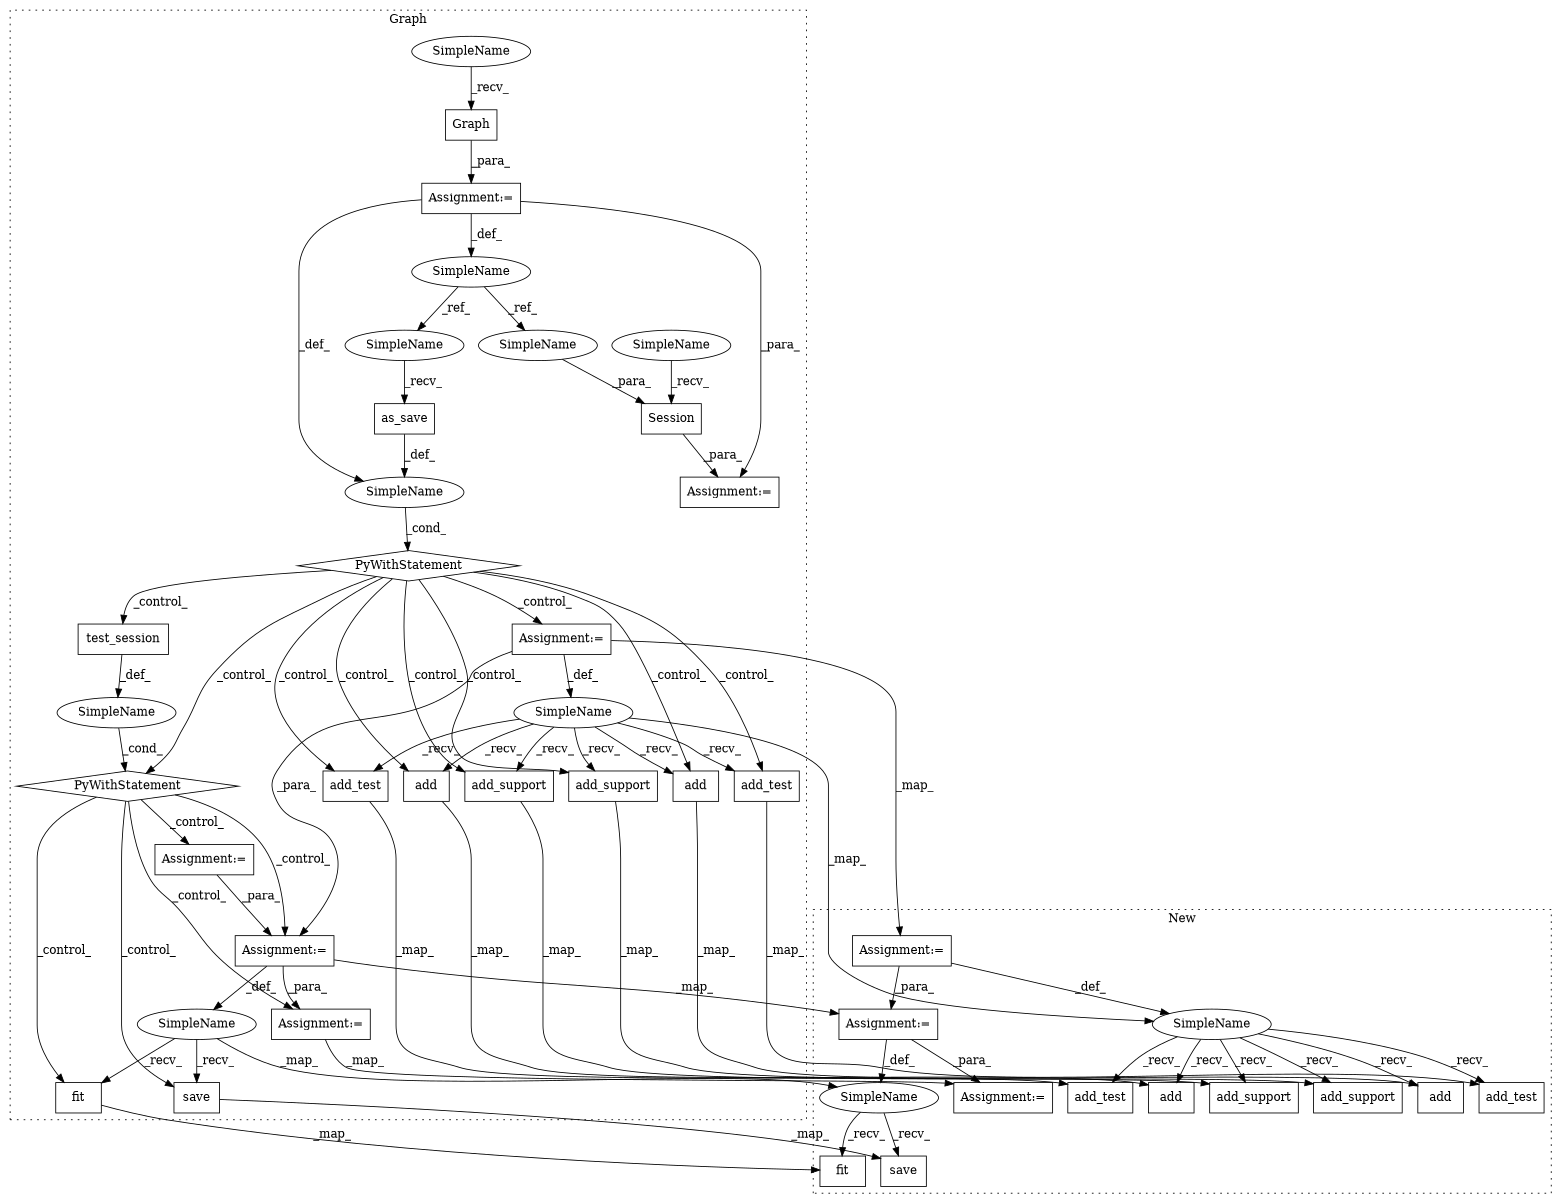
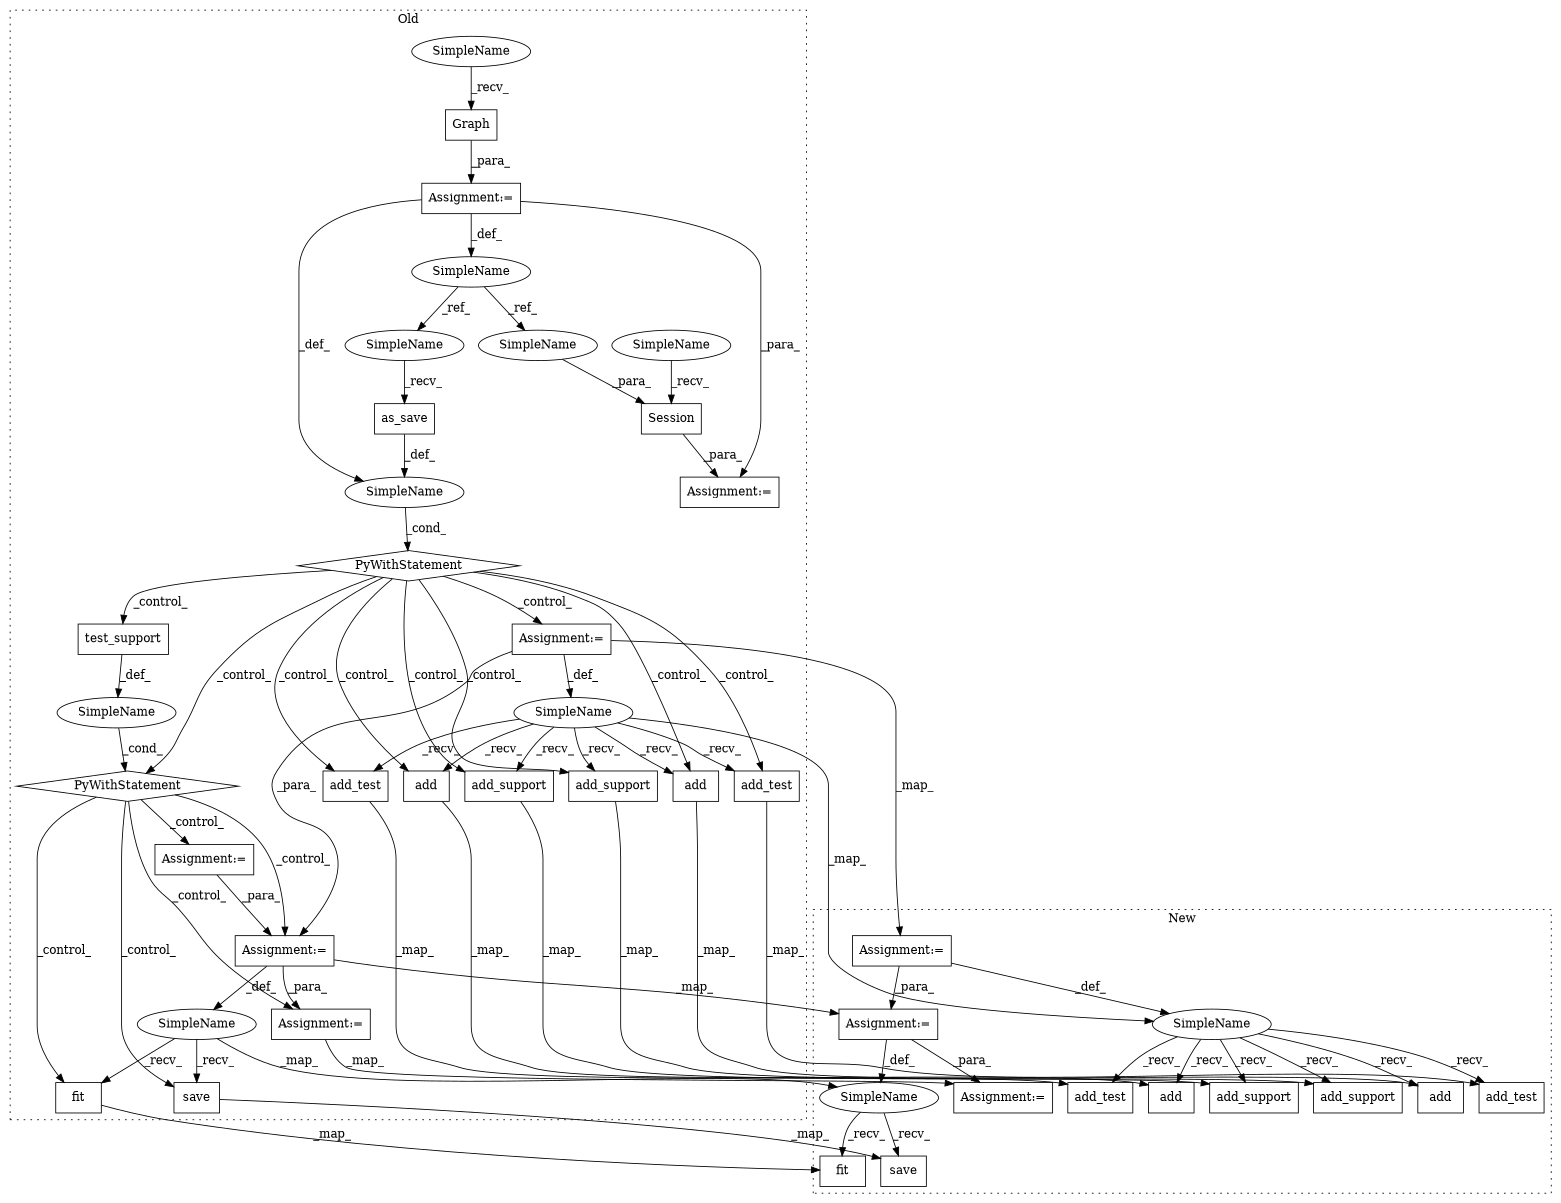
(408, 20) -> (408, 20)
(123, 639) -> (123, 639)
